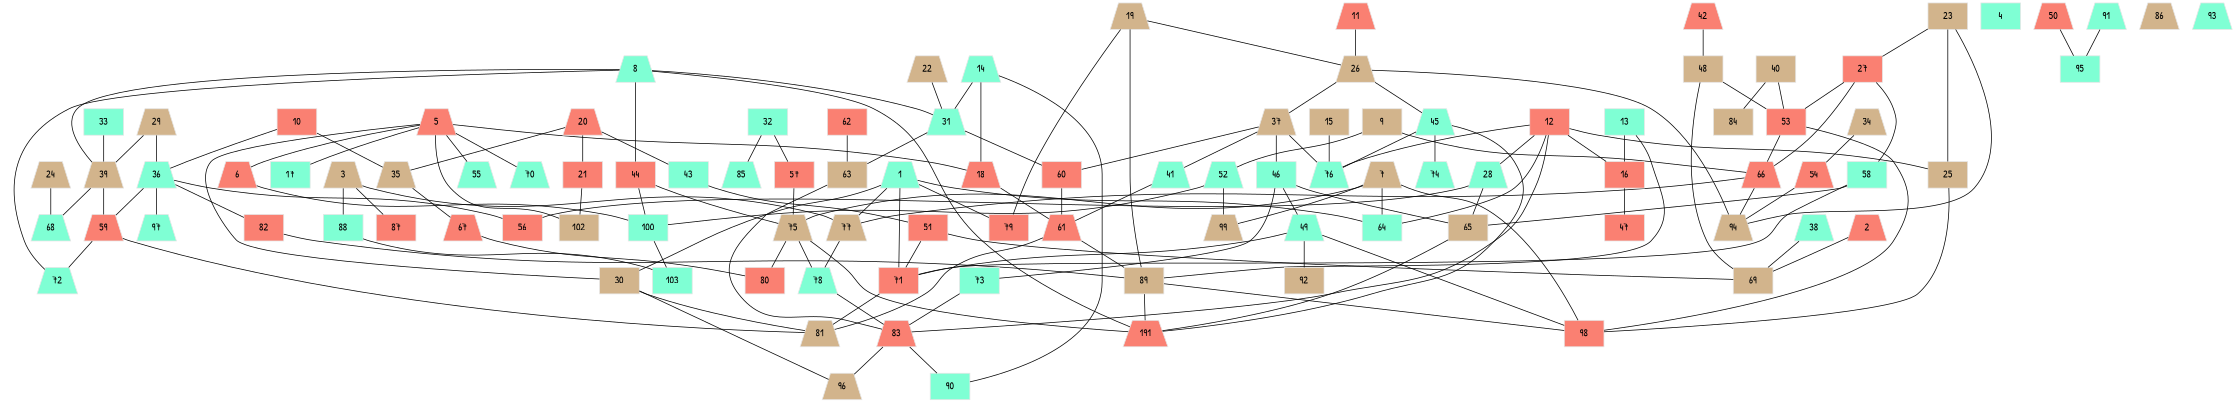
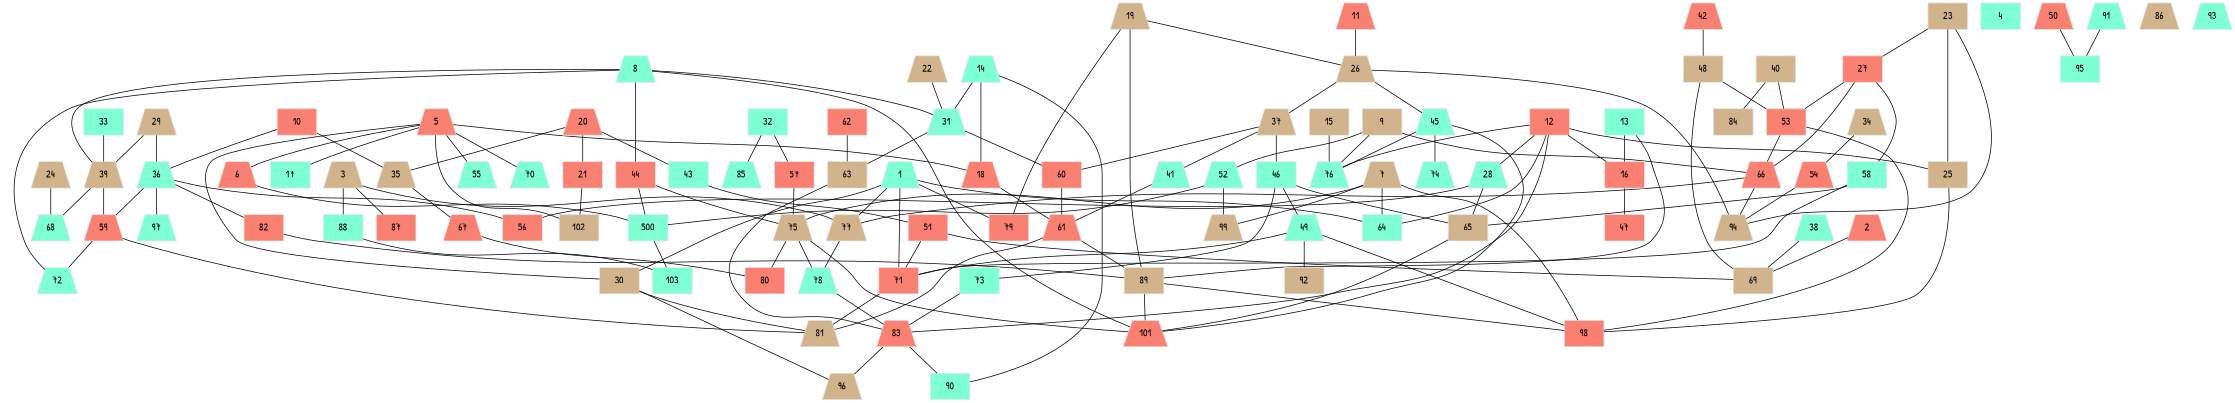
(1307, 153) -> (1355, 149)
(648, 228) -> (648, 228)
(1146, 334) -> (1146, 334)
